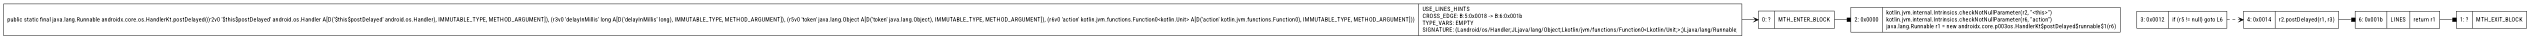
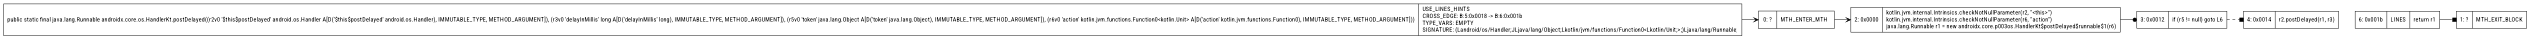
(1804, 20) -> (1804, 20)
(1840, 20) -> (1840, 20)
none -> (2127, 20)
(2233, 20) -> (2233, 20)
(2345, 20) -> none
